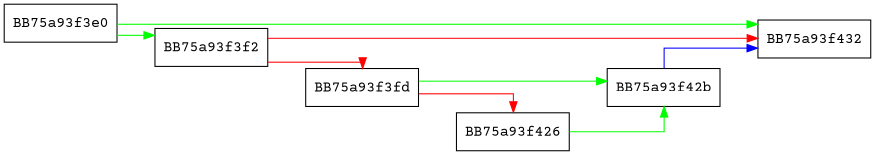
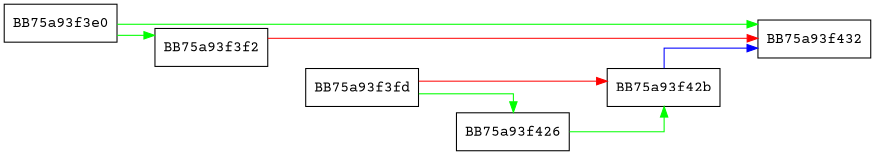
(316, 62) -> none
(508, 81) -> (508, 81)
(470, 94) -> (470, 94)
